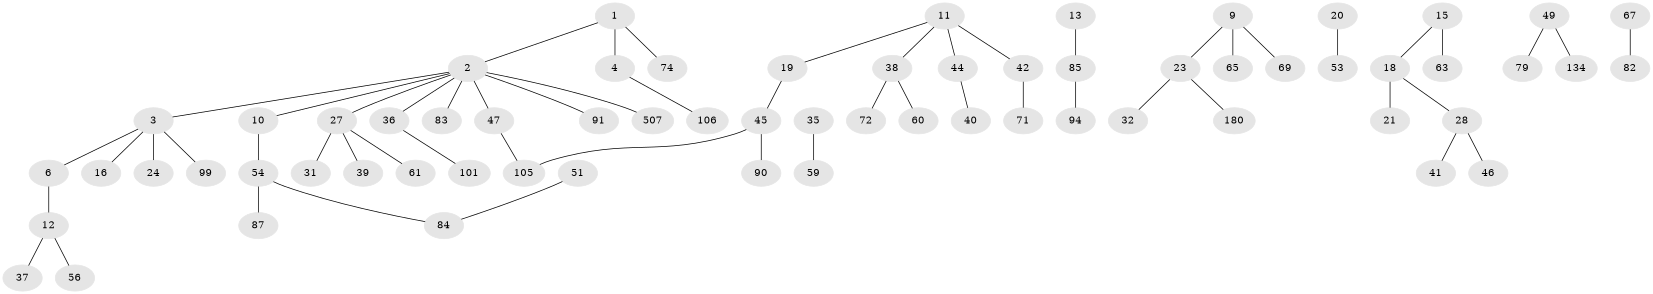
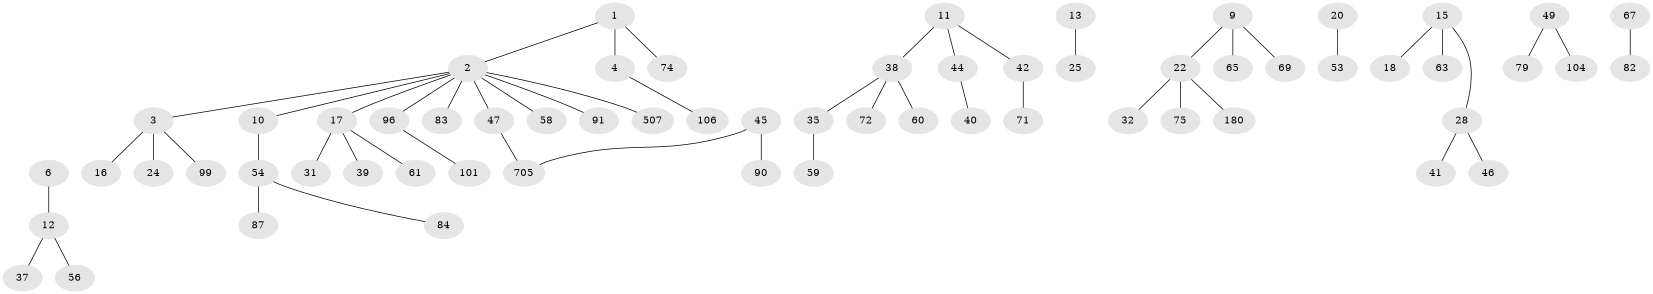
(787, 68) -> none
(1076, 68) -> (1076, 68)
(1180, 68) -> (1180, 68)
(1576, 68) -> (1576, 68)
none -> (853, 95)
(1426, 95) -> (1471, 66)
(337, 121) -> (337, 121)
(389, 121) -> (389, 121)
none -> (547, 121)
(1076, 121) -> none
none -> (1180, 121)
(1390, 121) -> none
(101, 147) -> none
(524, 173) -> (524, 173)
(578, 173) -> none
